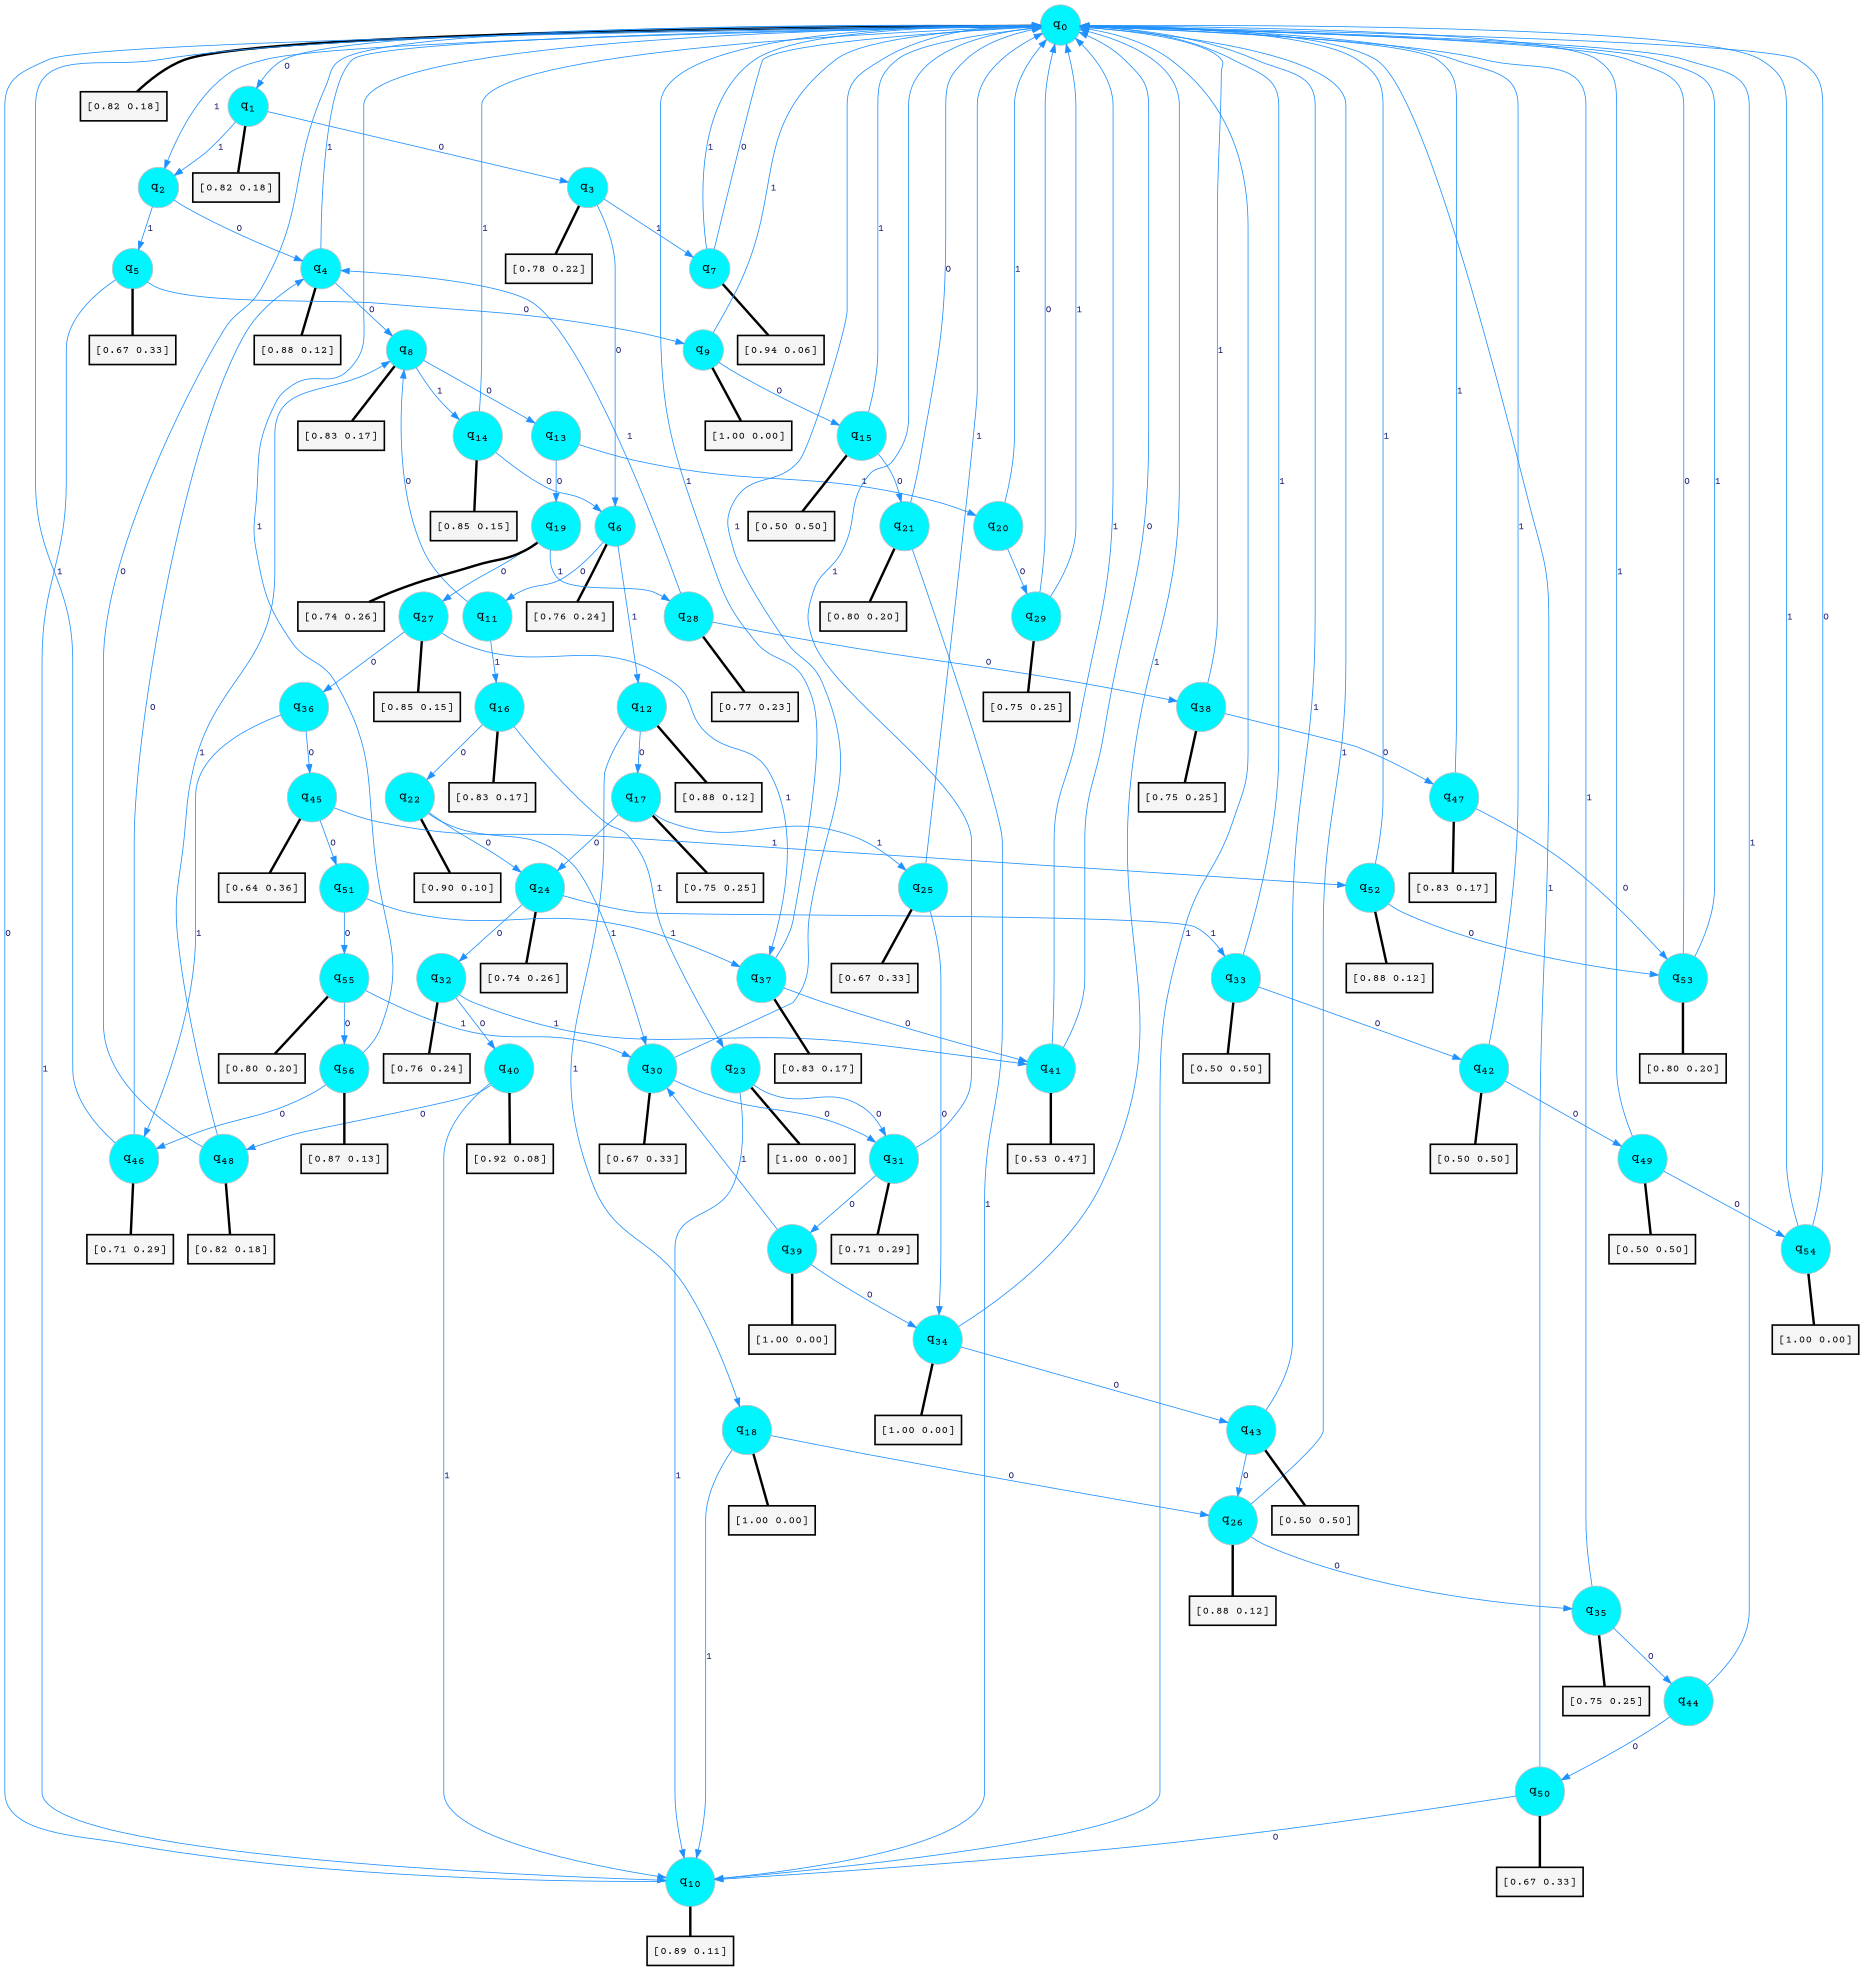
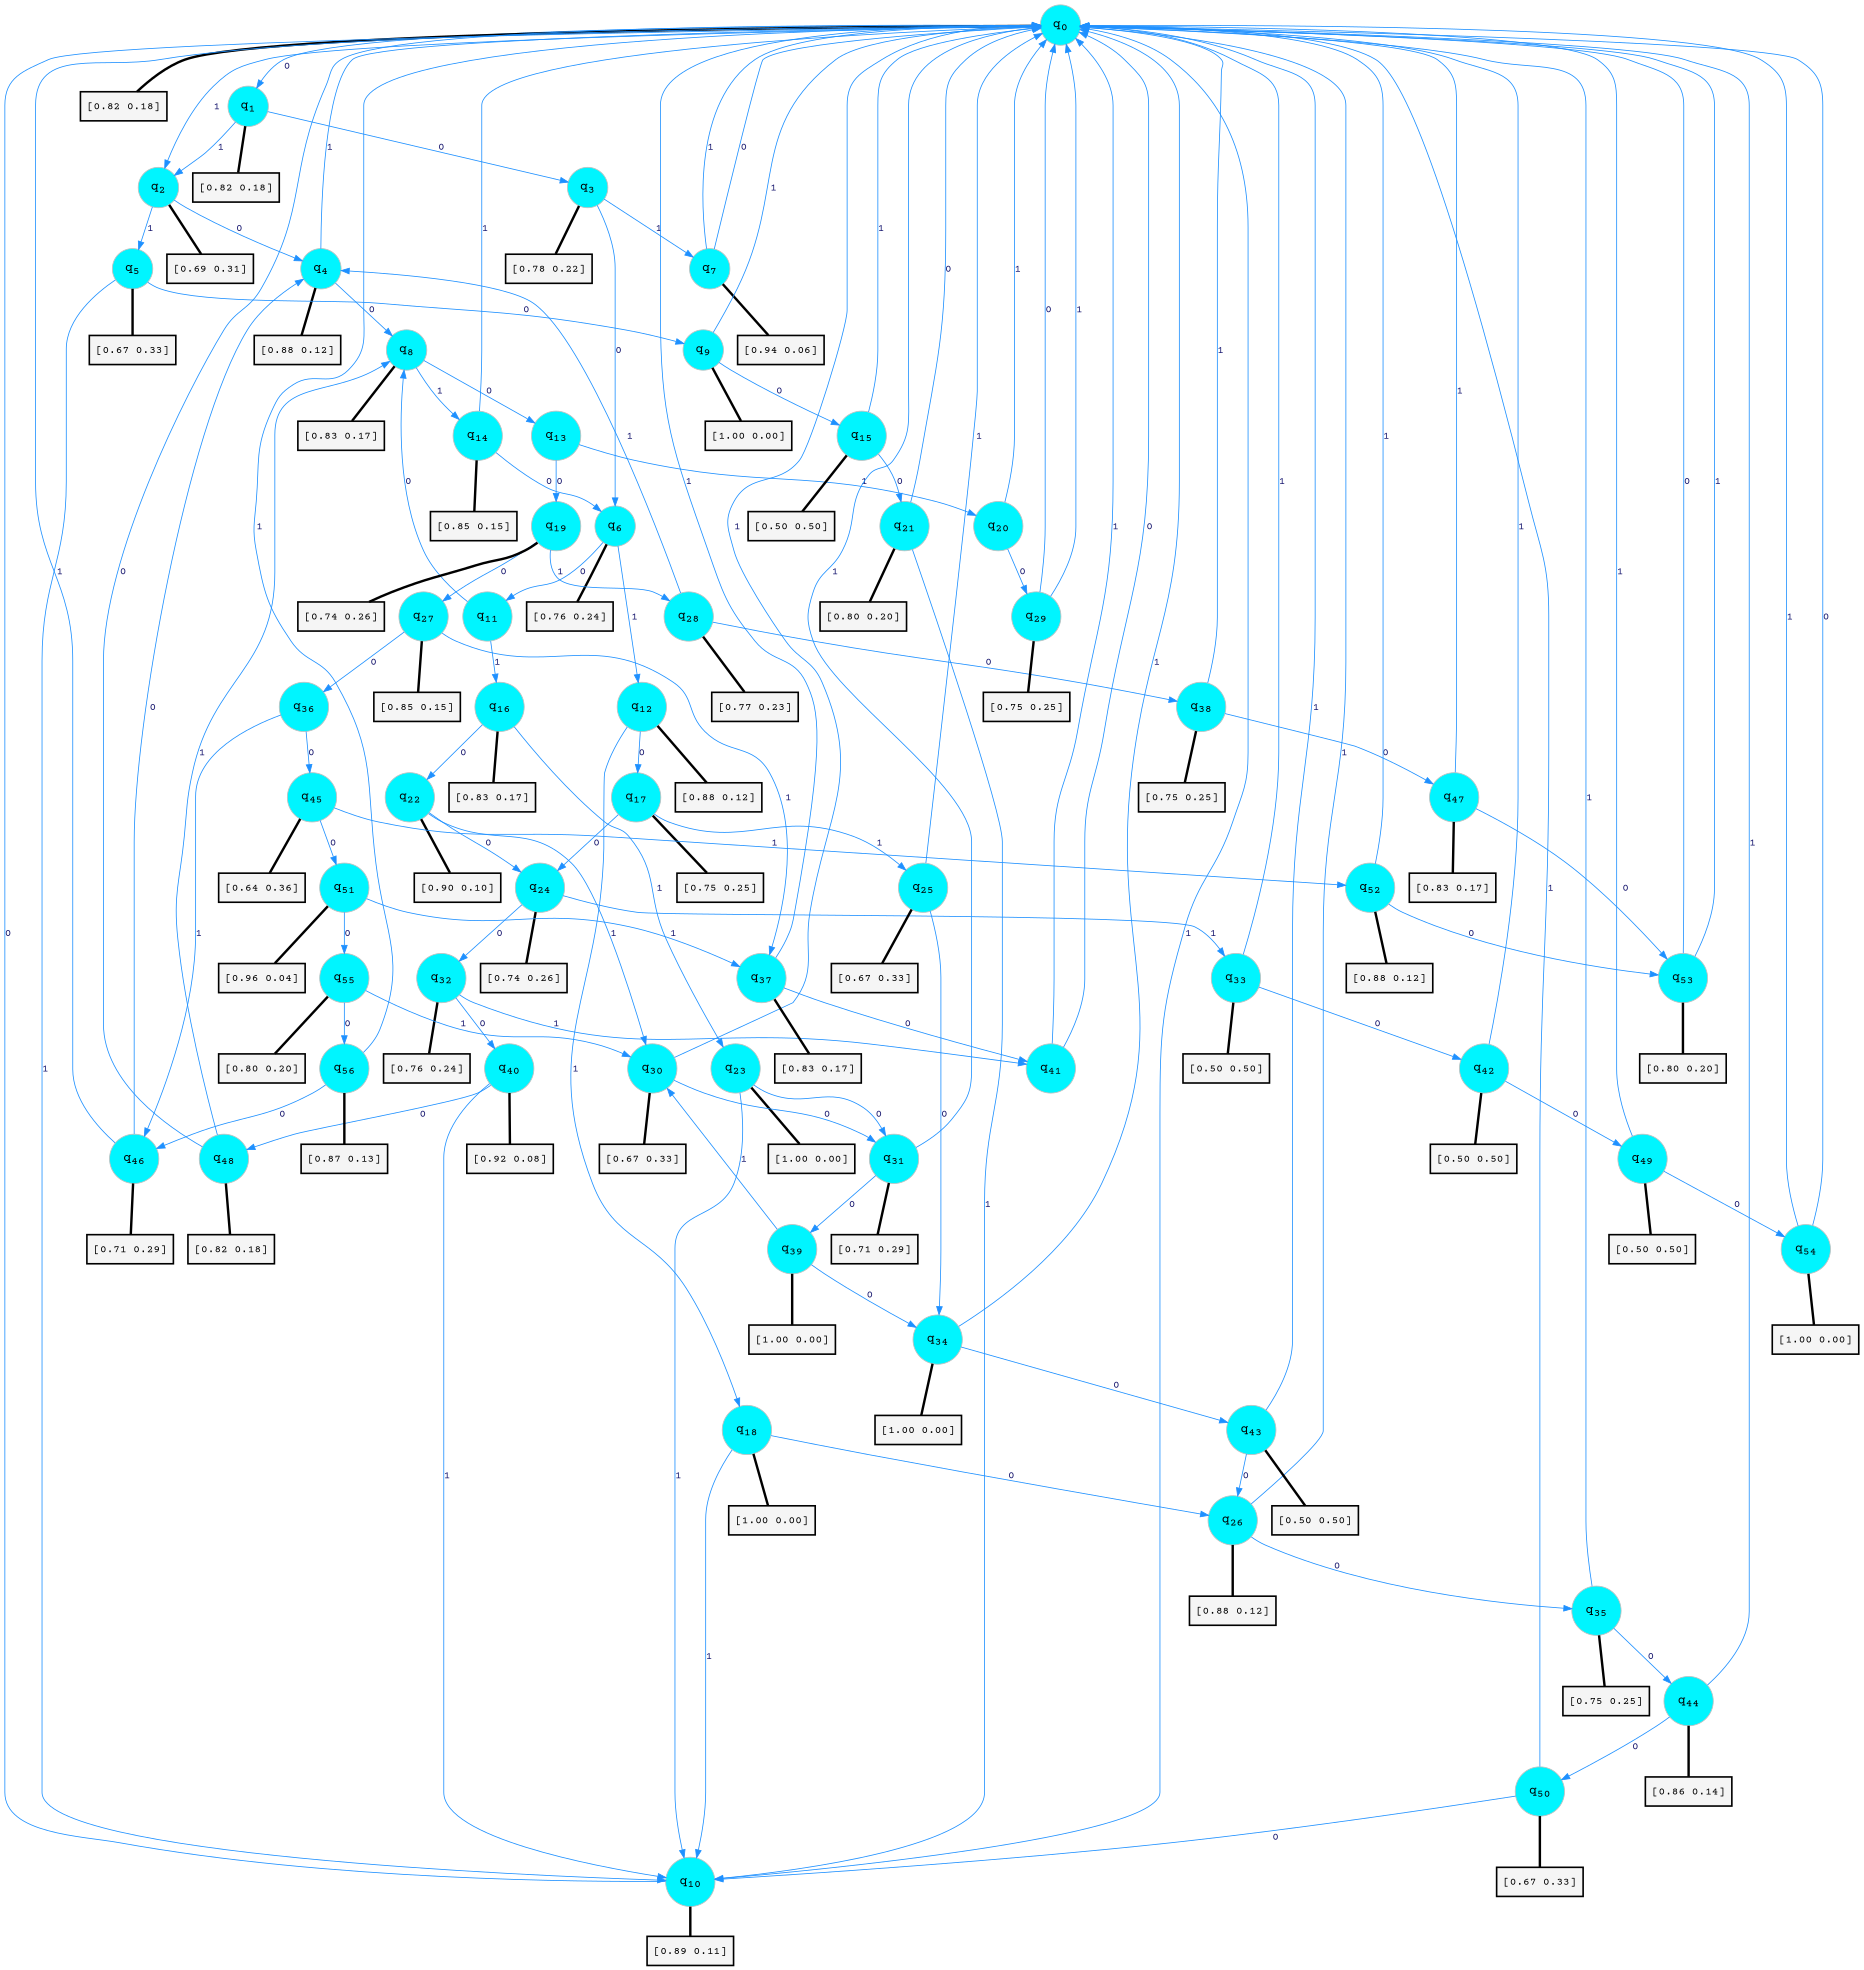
none -> (210, 269)
none -> (262, 978)
(1051, 1159) -> none
none -> (1689, 1791)
